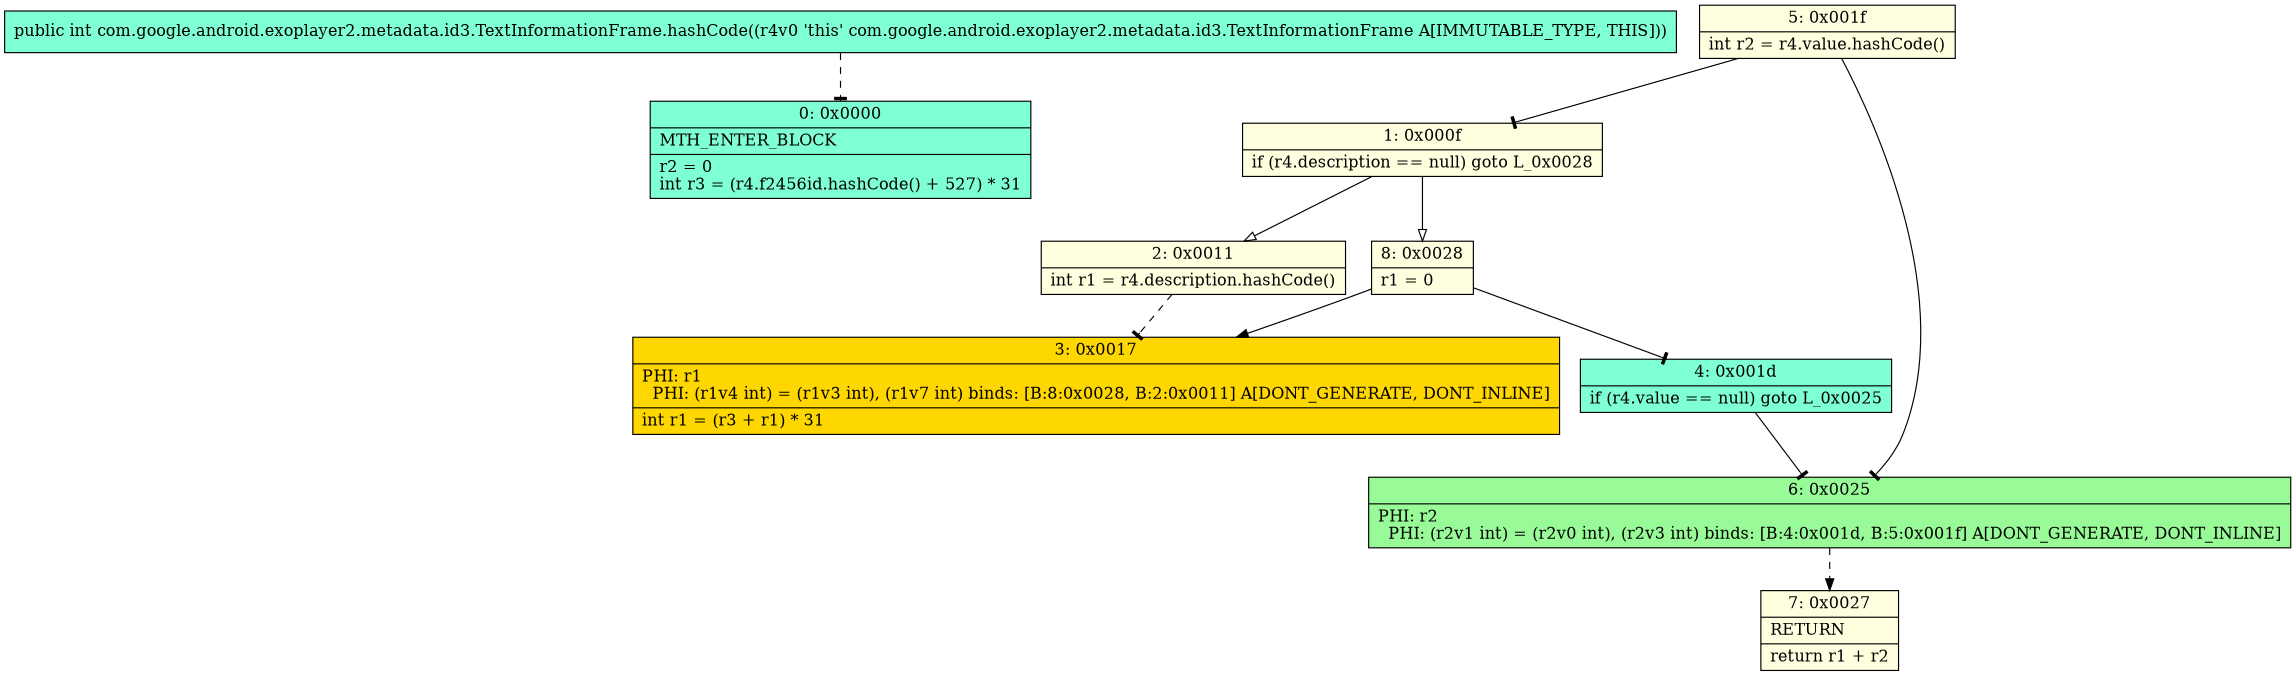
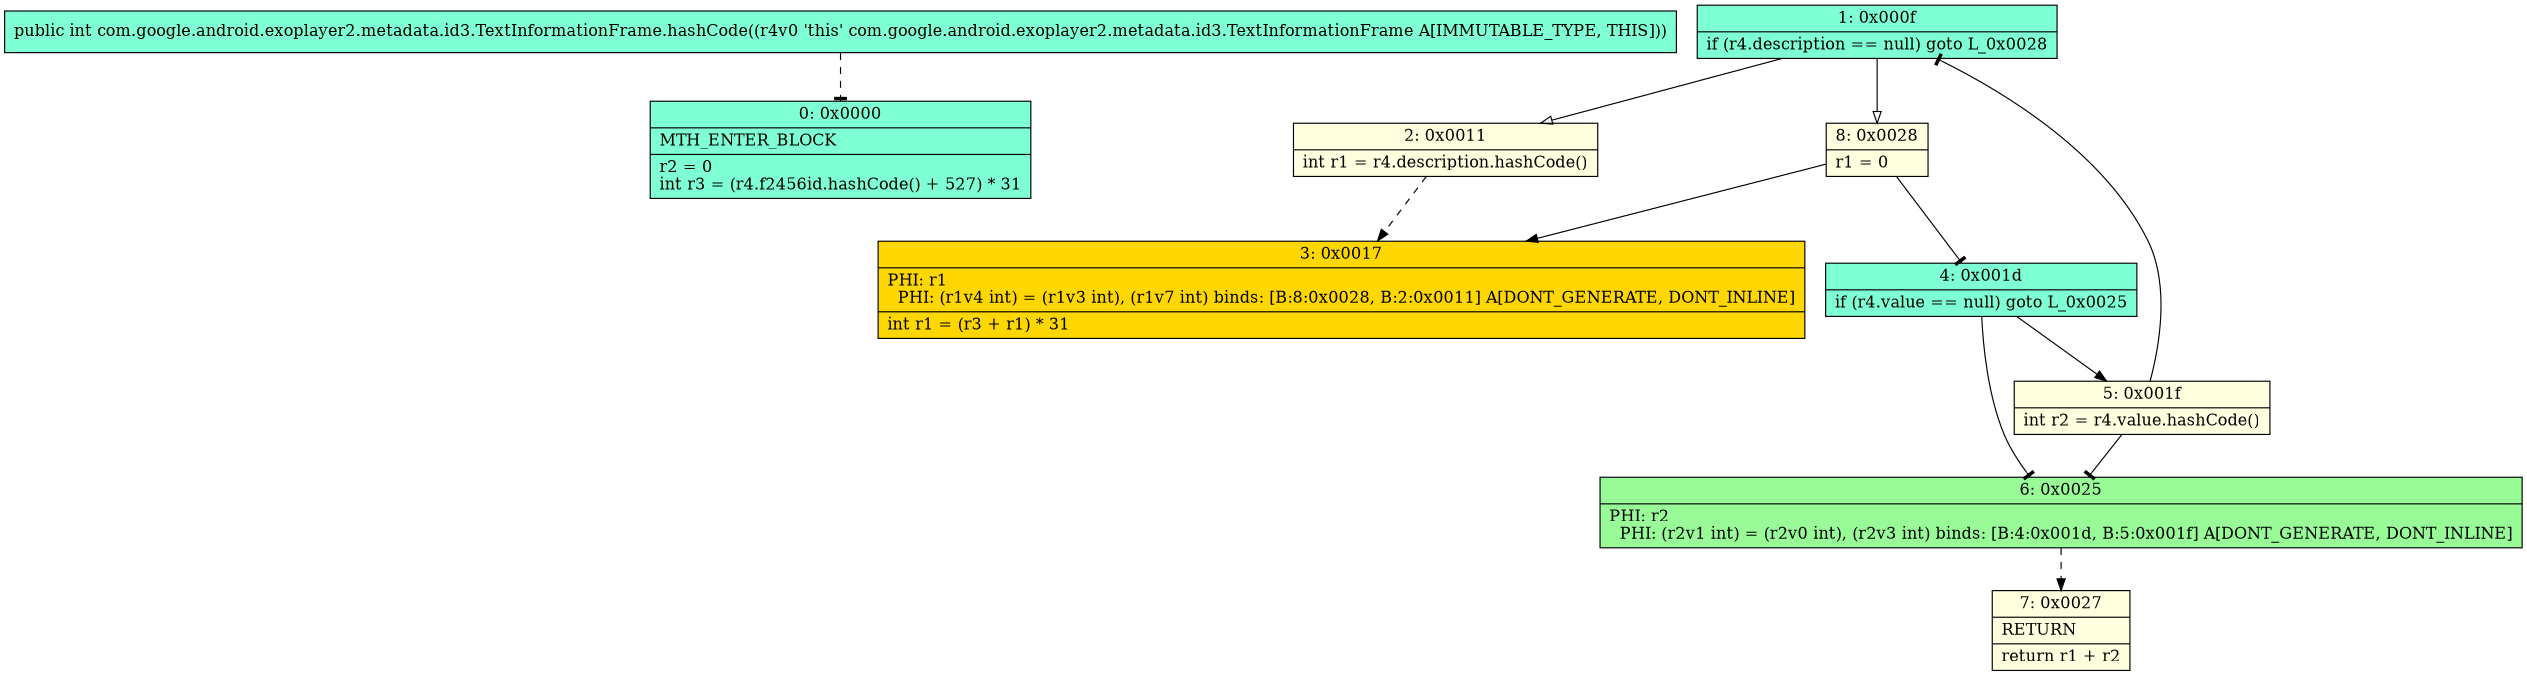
(1422, 150) -> (1877, 32)
(1156, 314) -> (1405, 204)
none -> (2057, 345)
